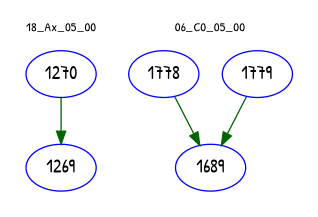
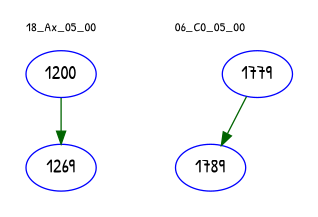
(61, 74) -> (61, 74)
(164, 74) -> none
(211, 168) -> (211, 168)
